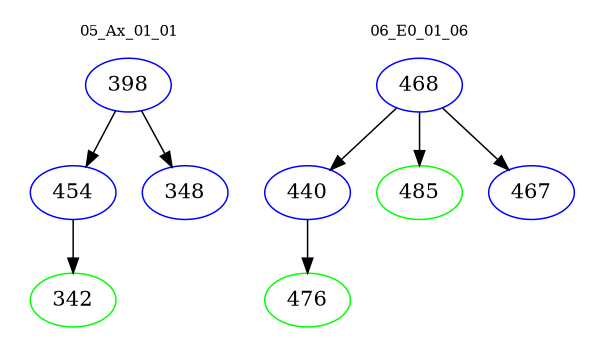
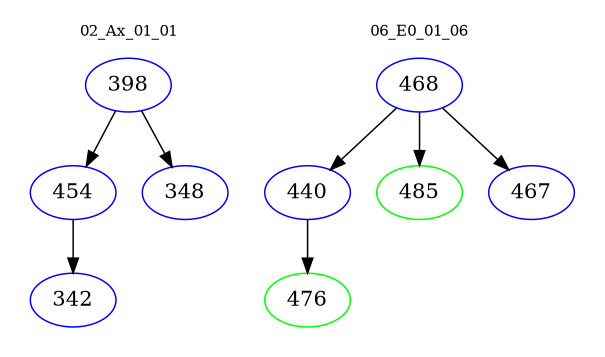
(129, 32) -> (129, 32)
(73, 300) -> (73, 300)
